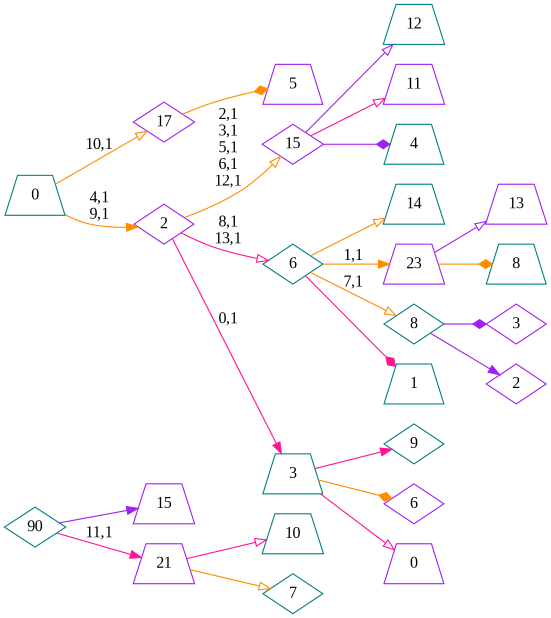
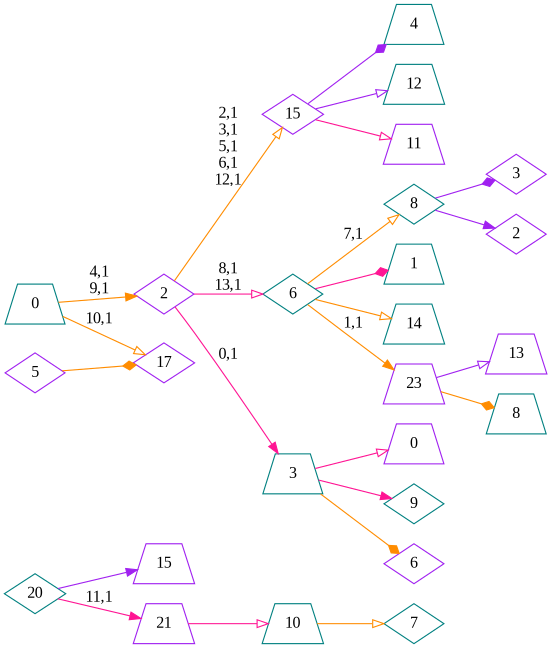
(293, 84) -> (35, 373)
(218, 101) -> (92, 368)
(35, 527) -> (35, 594)
(225, 578) -> (345, 624)
